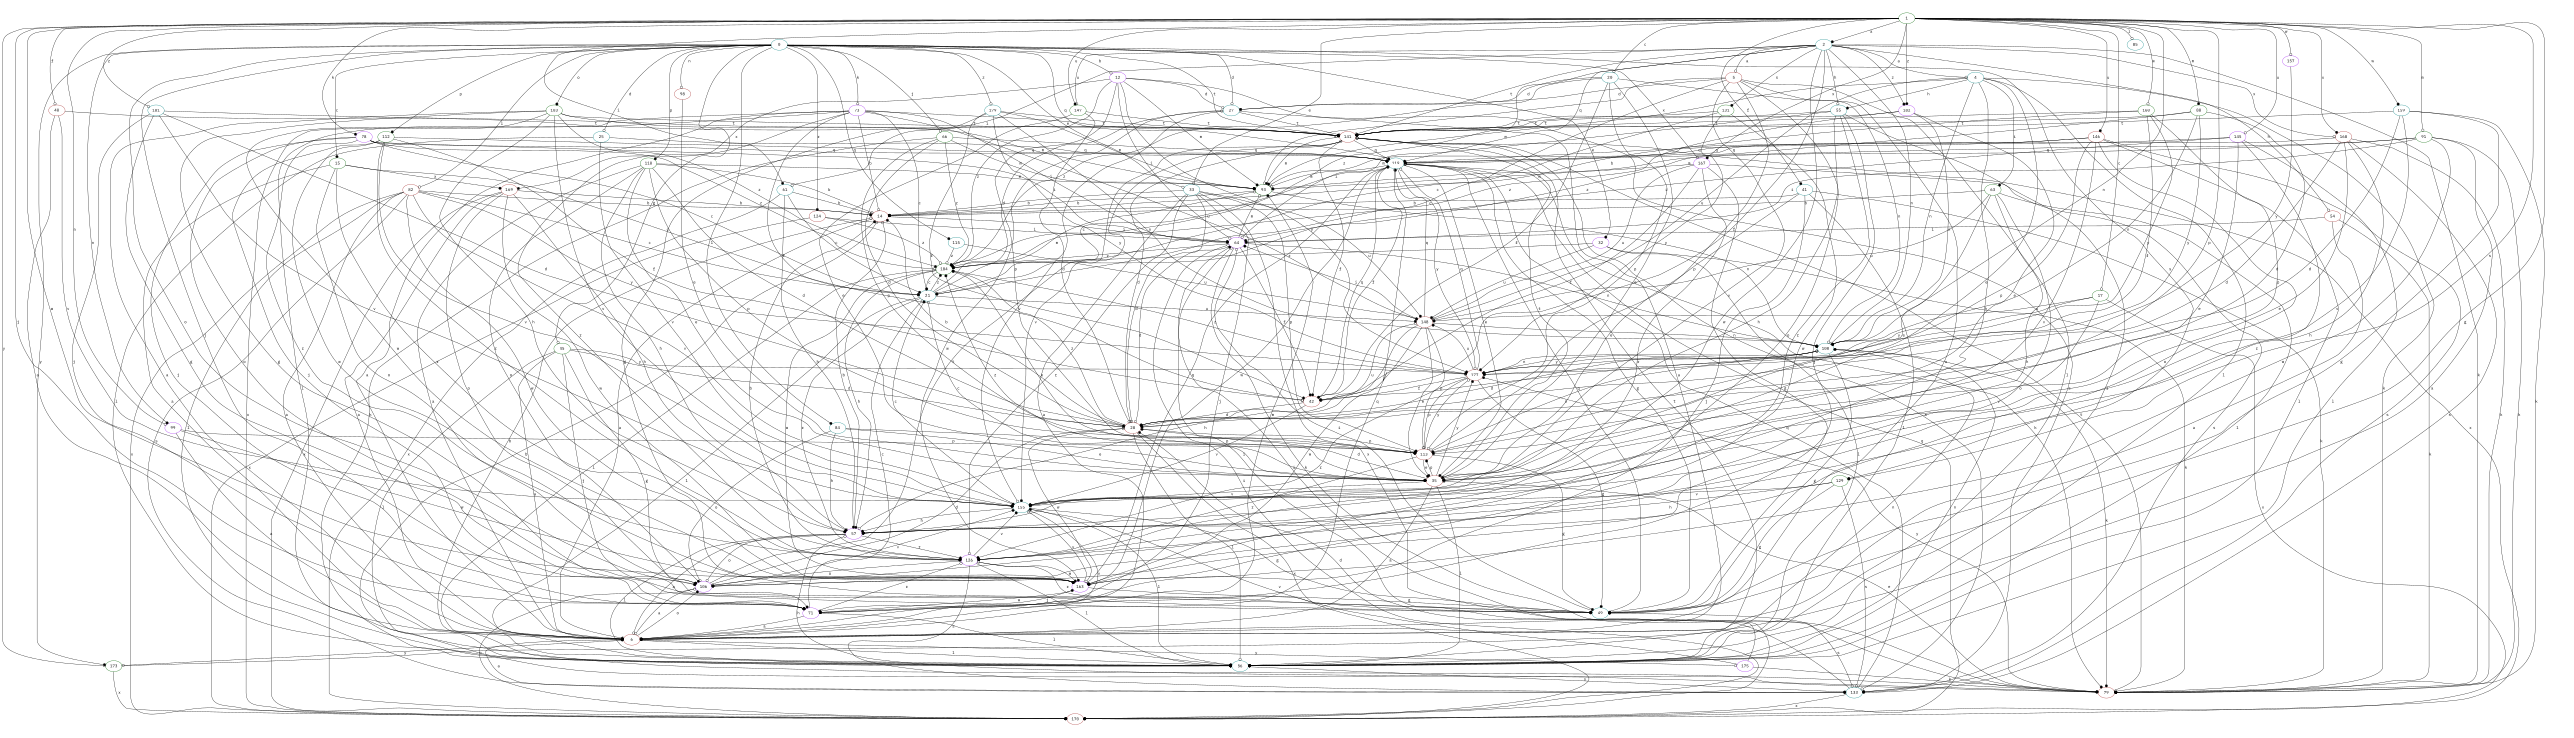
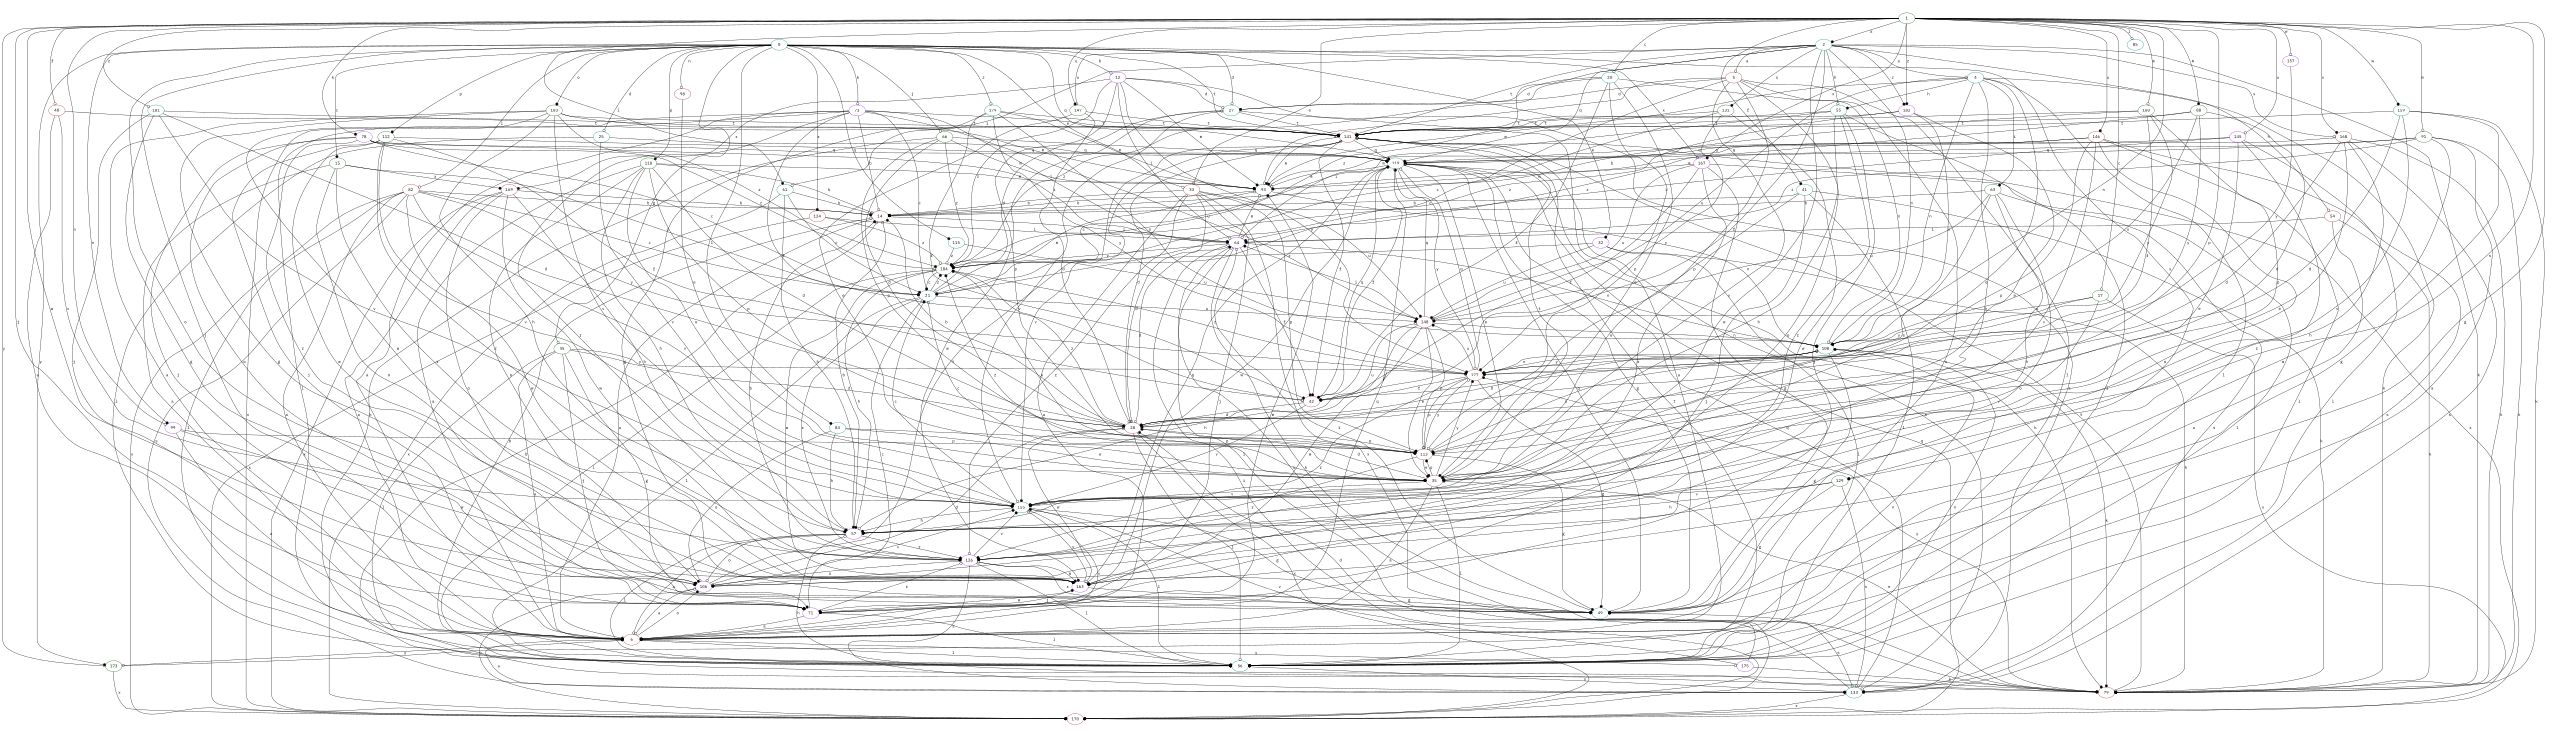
(1192, 190) -> (1192, 190)
